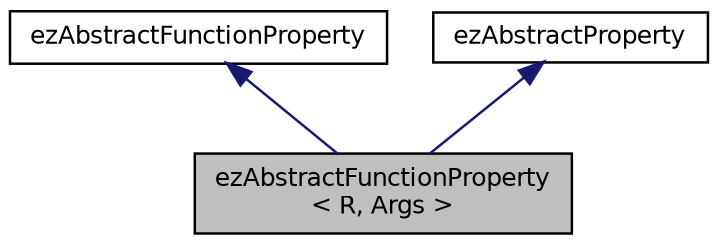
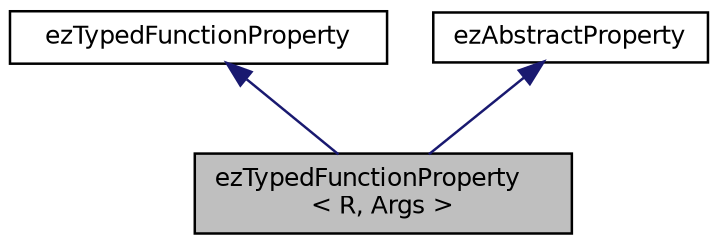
(199, 37) -> (199, 37)
(383, 194) -> (383, 194)
